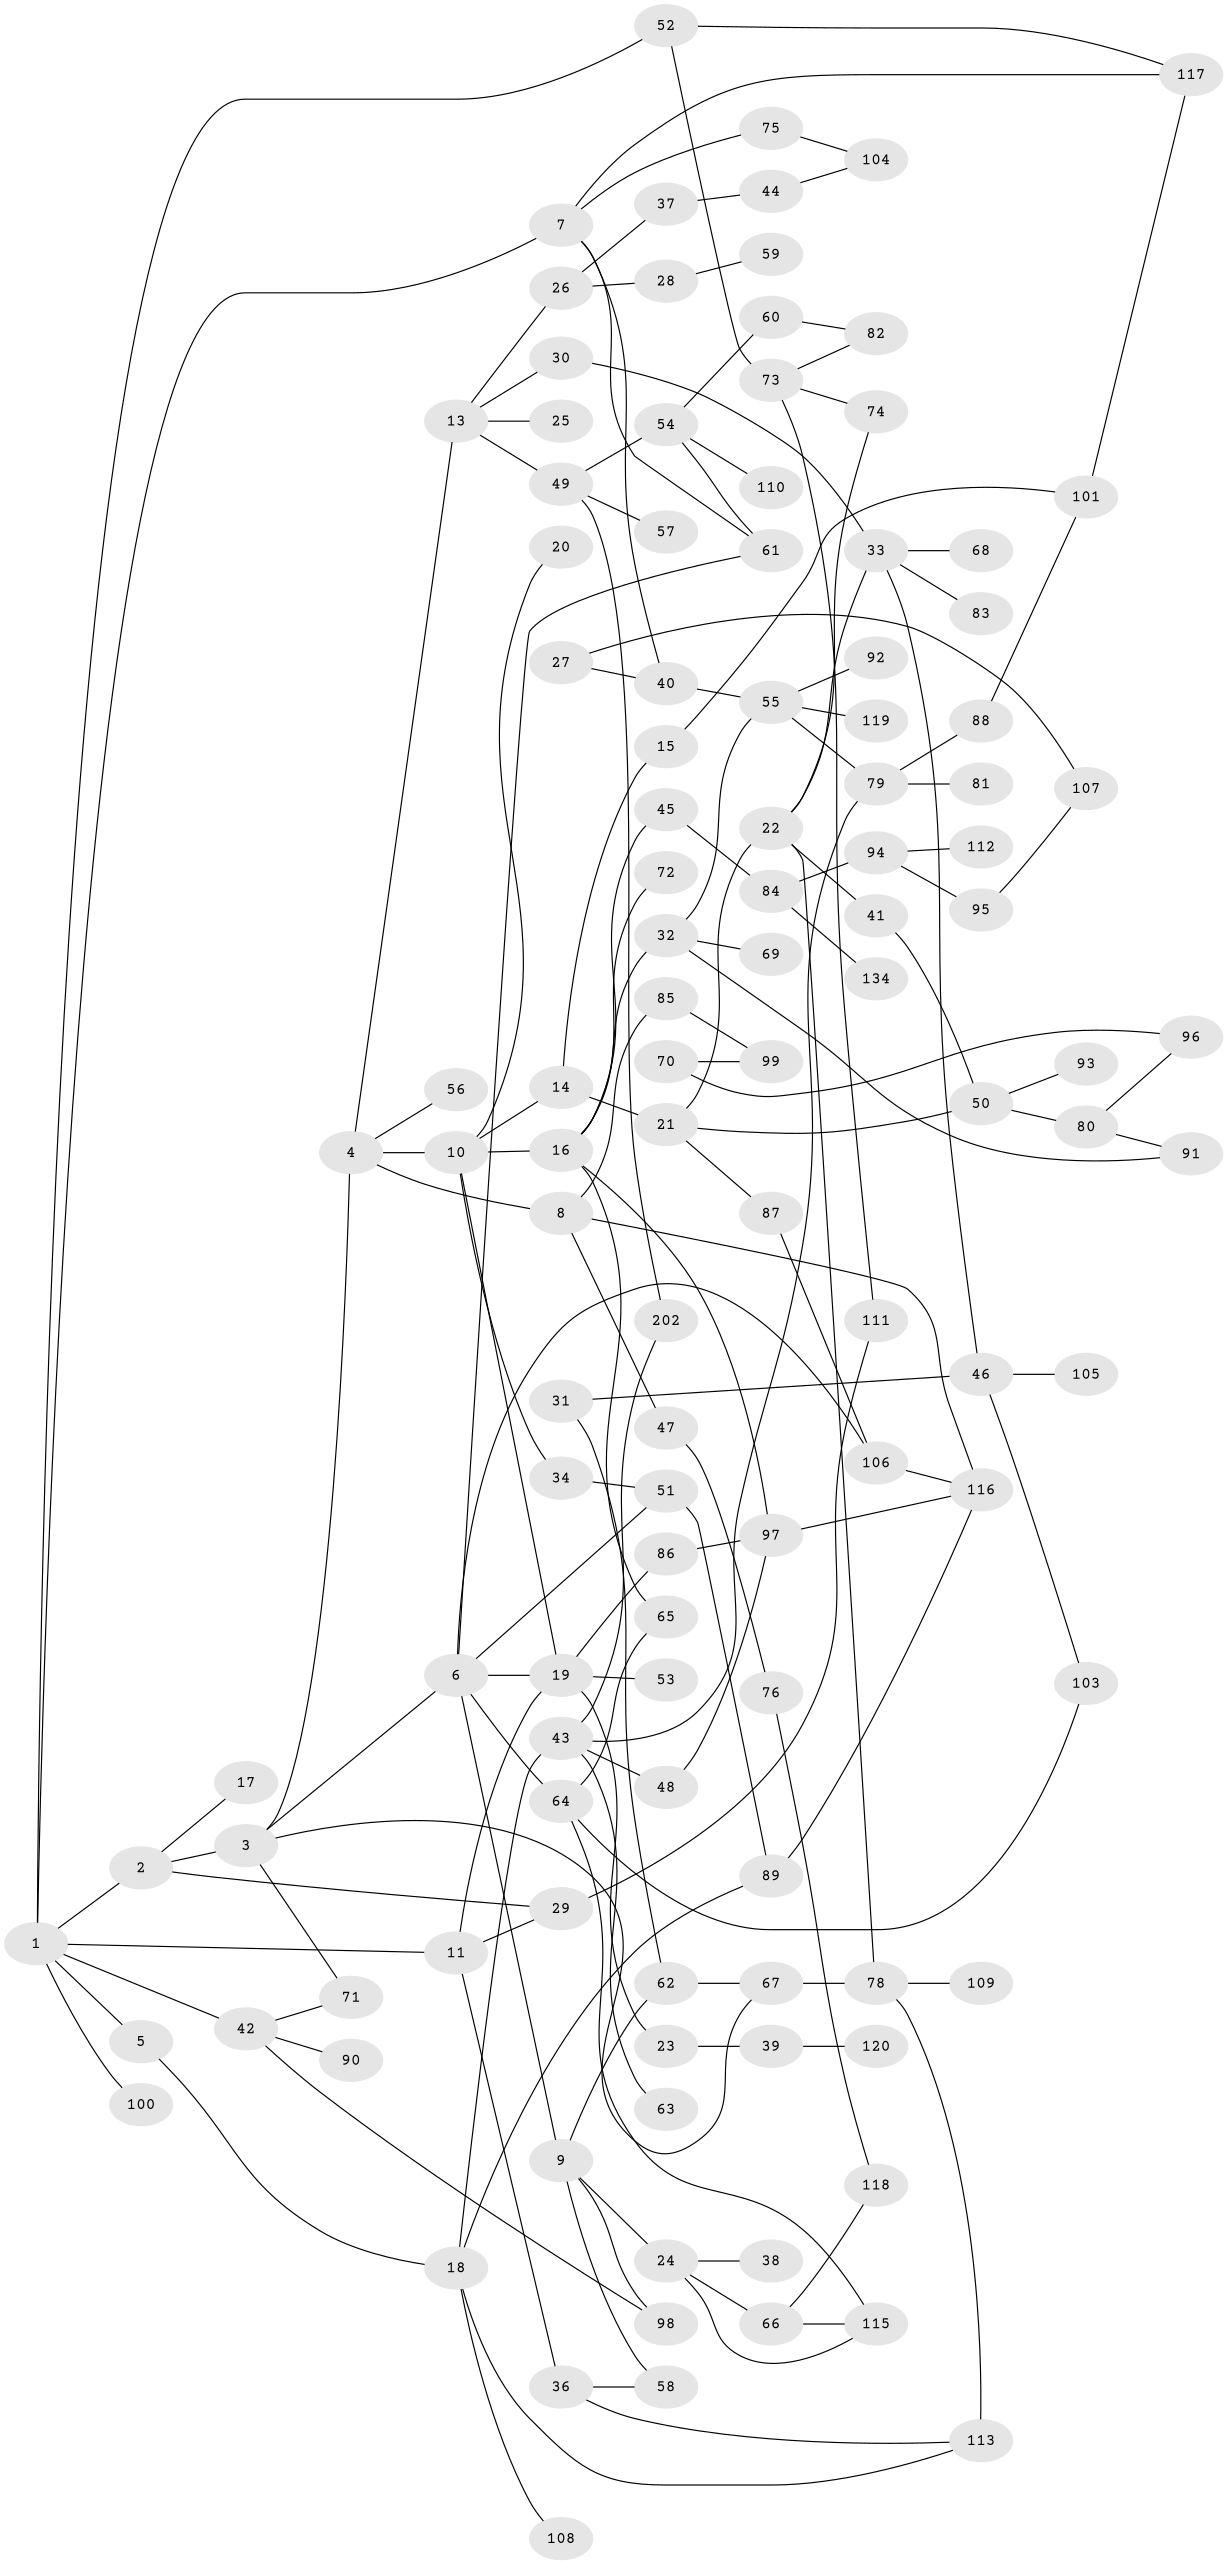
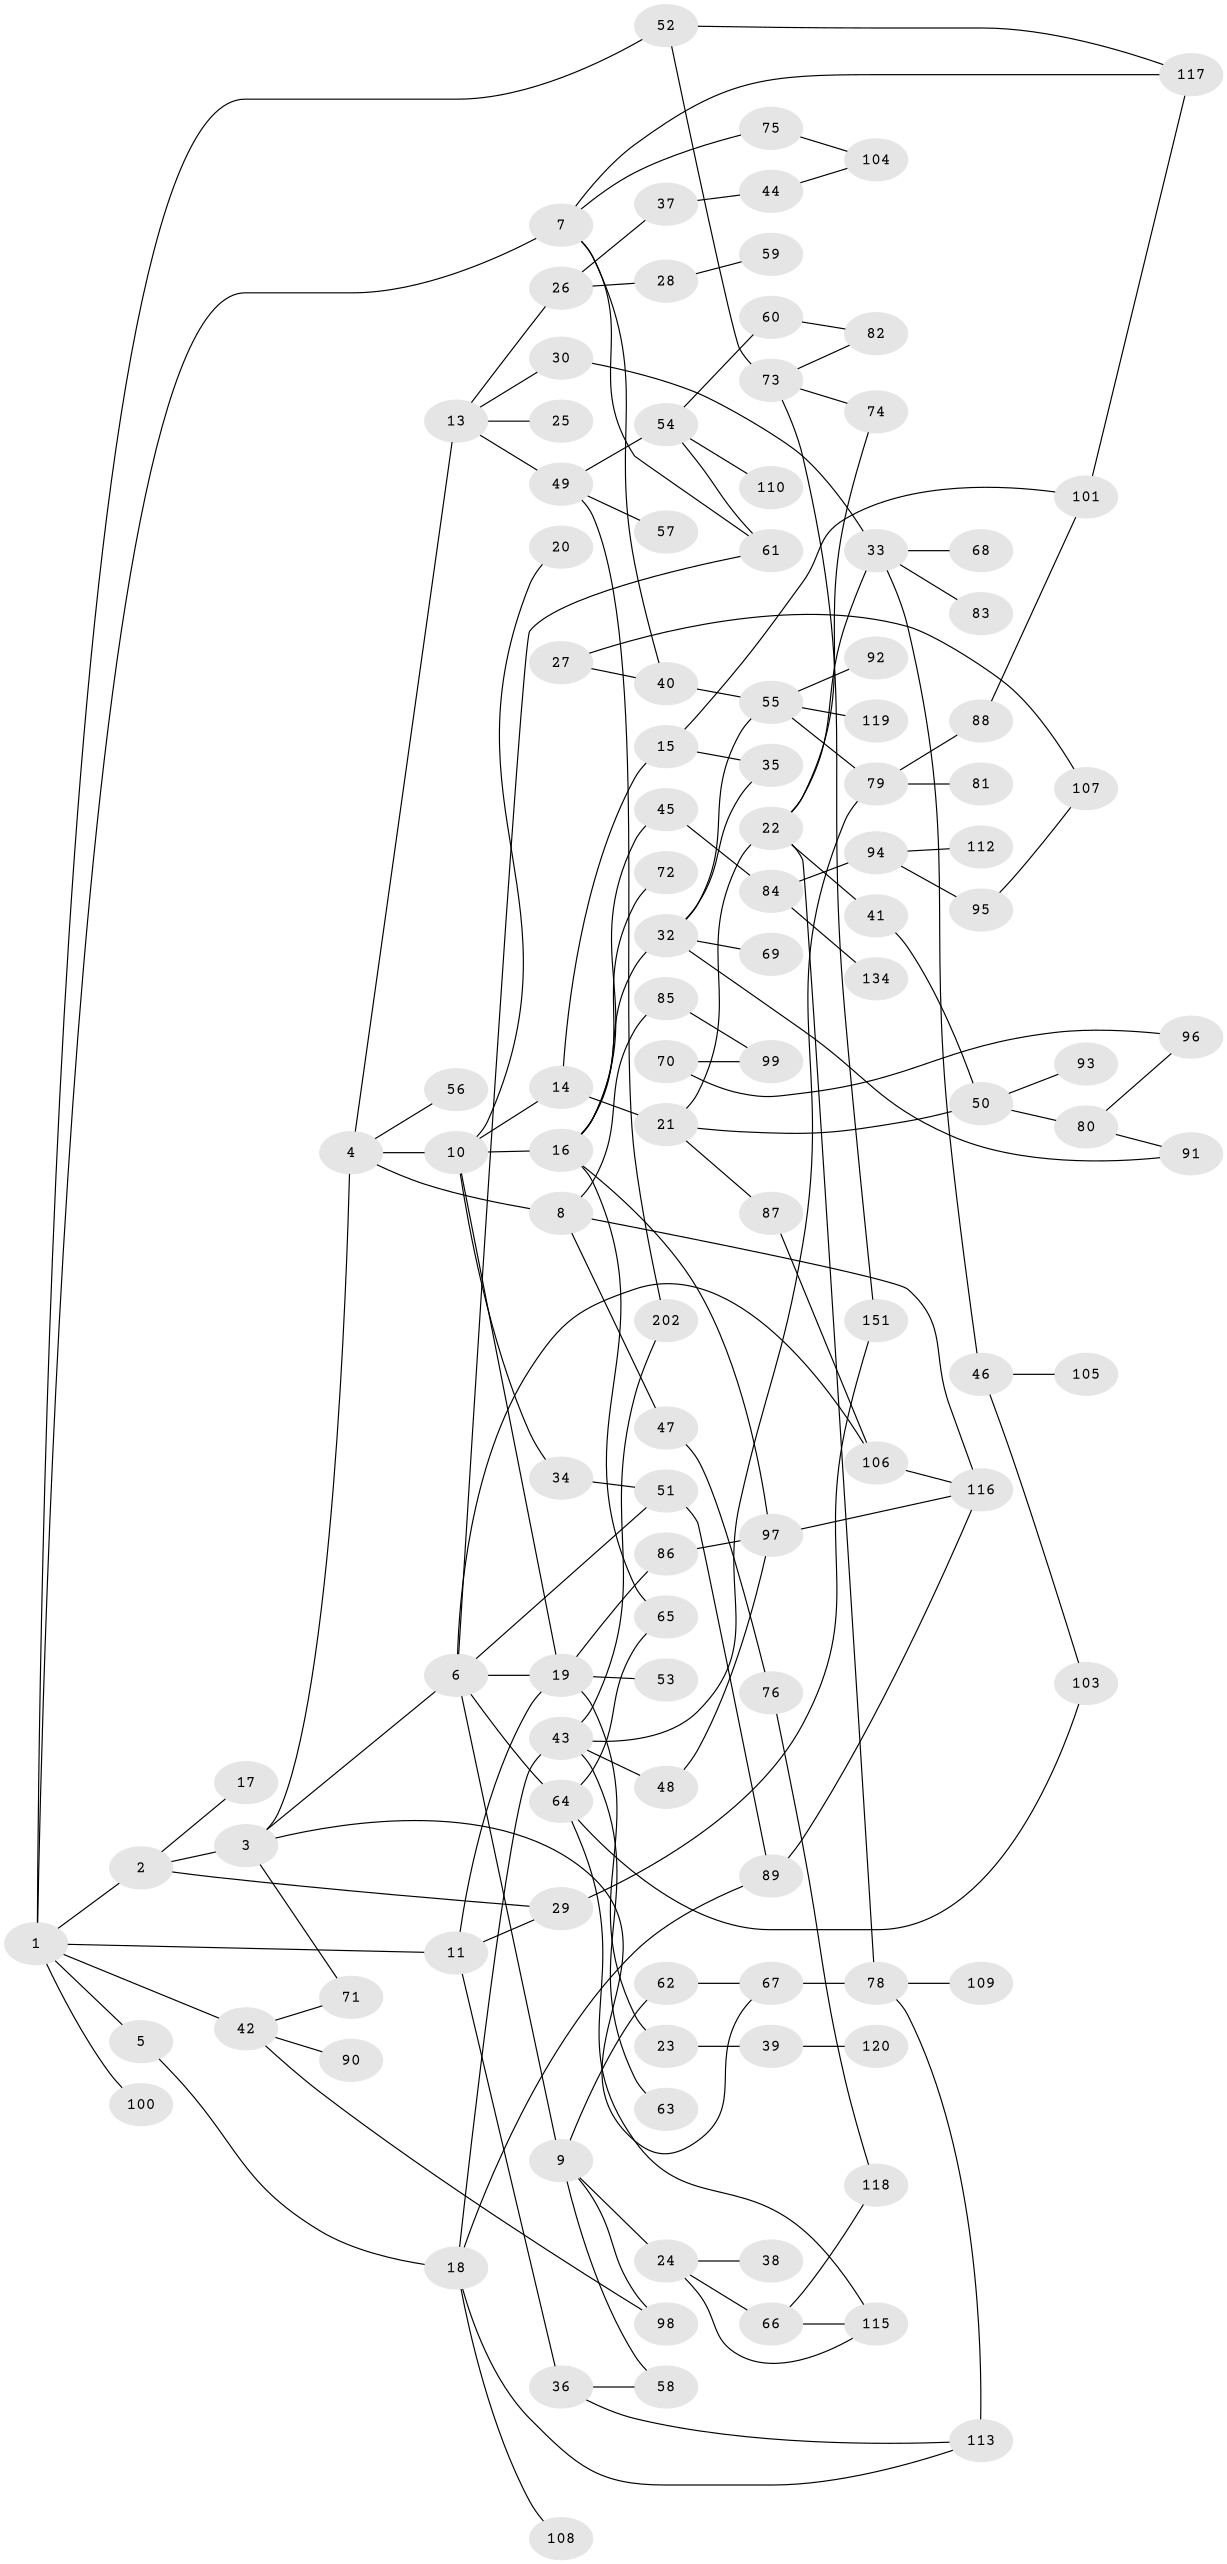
none -> (771, 765)
(876, 1321) -> (876, 1321)
(561, 1401) -> none
